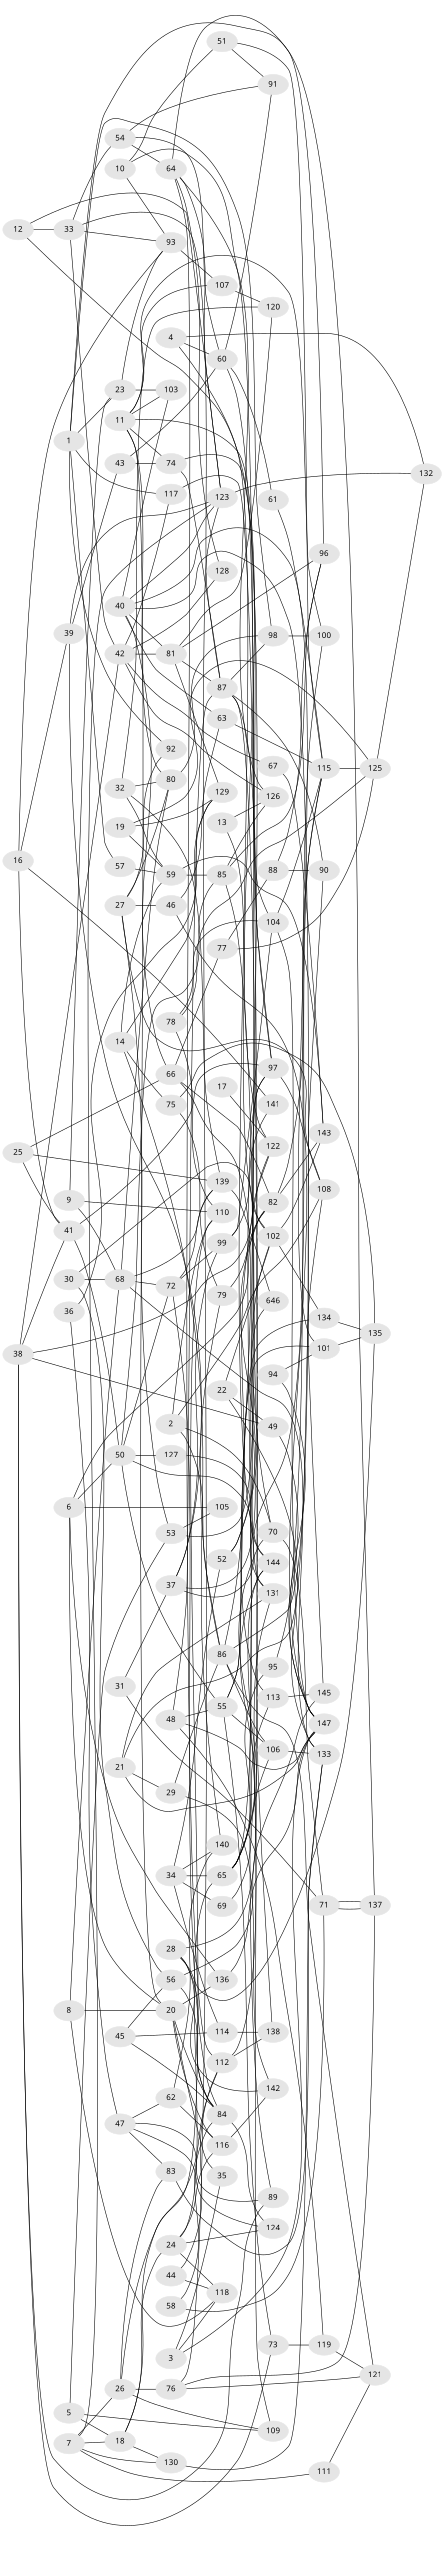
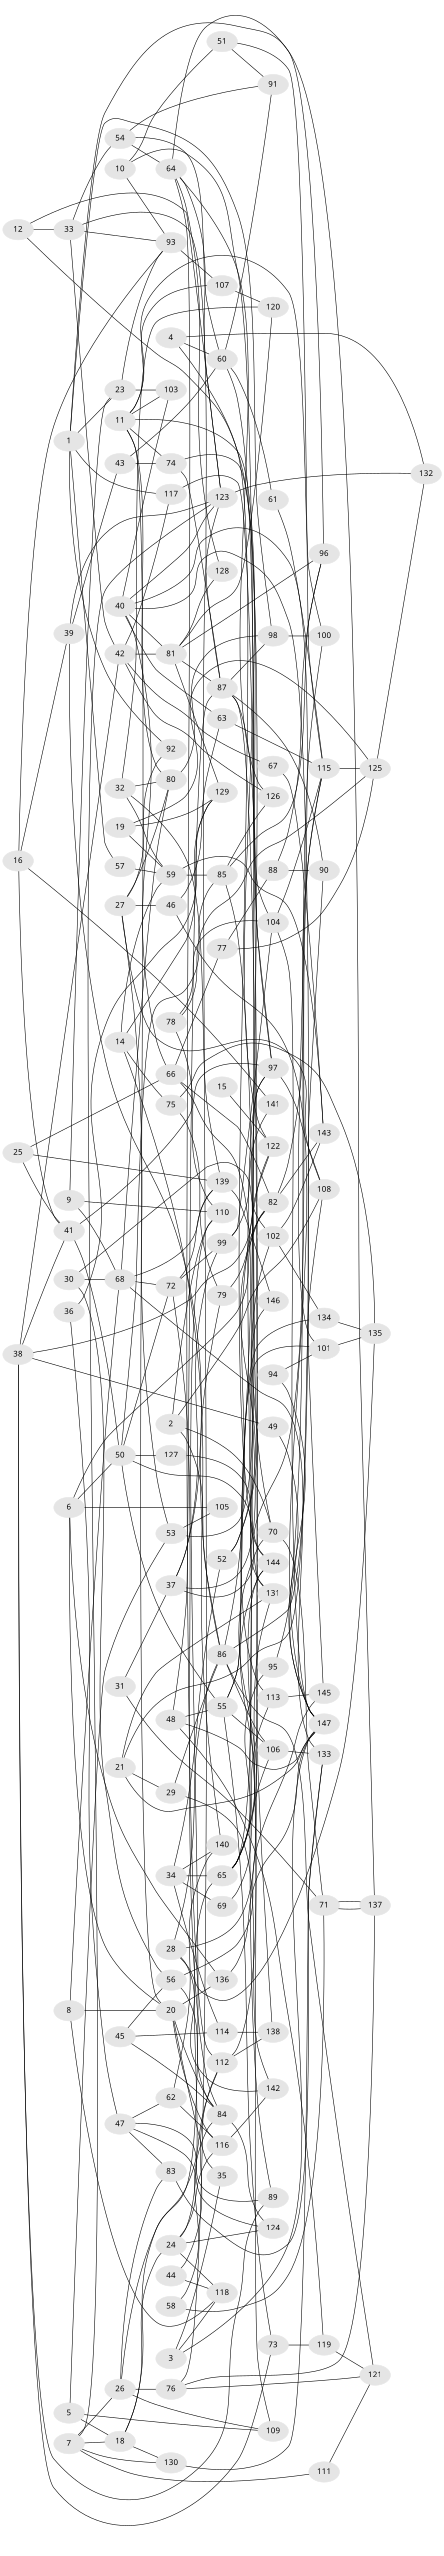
(179, 620) -> (197, 613)
(222, 823) -> none
(222, 1087) -> (222, 1087)
(273, 1301) -> (273, 1301)
(222, 1391) -> none
(197, 2032) -> (194, 1801)
